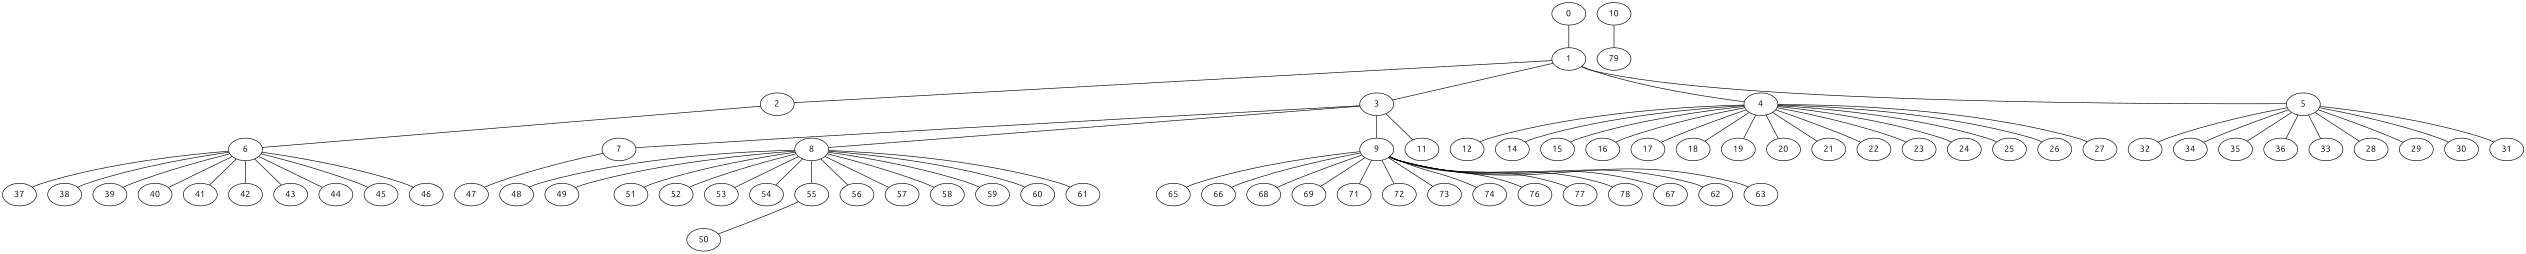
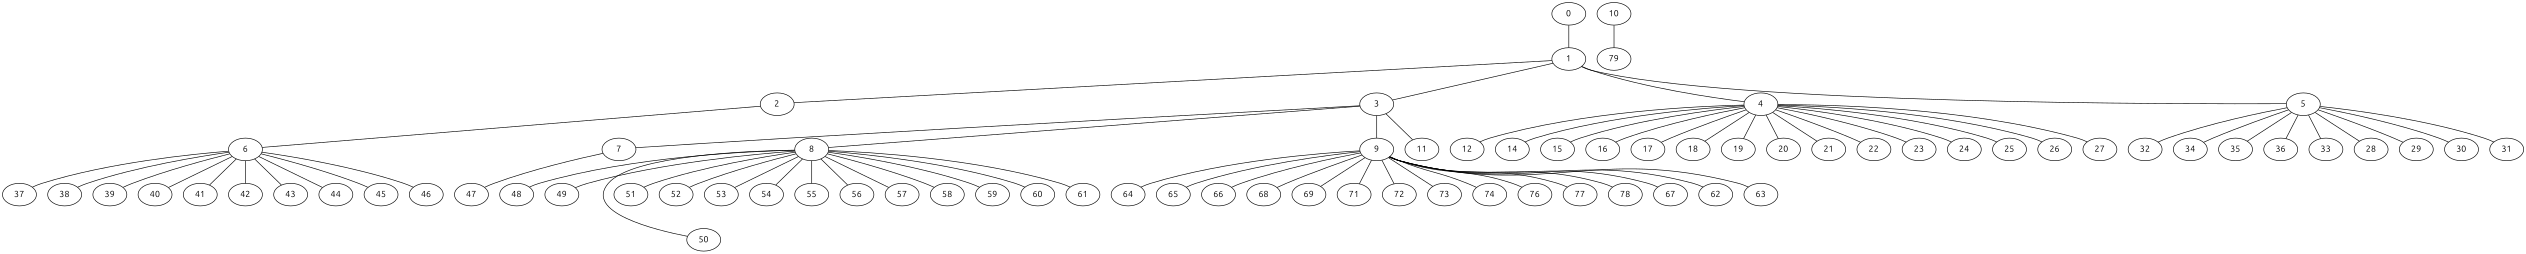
none -> (1128, 195)
(759, 218) -> (637, 168)
